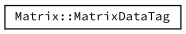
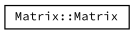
(93, 17) -> (67, 17)
